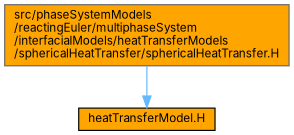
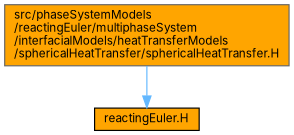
(147, 119) -> (147, 119)
